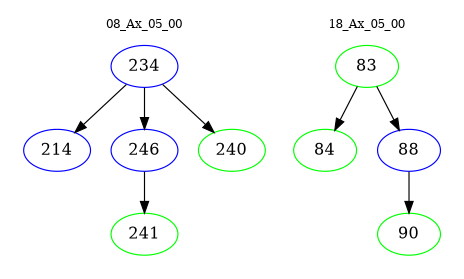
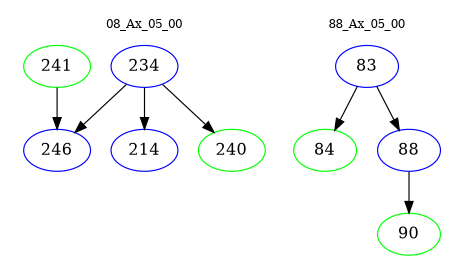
(367, 25) -> (367, 25)
(367, 66) -> (367, 66)
(144, 187) -> (57, 103)
